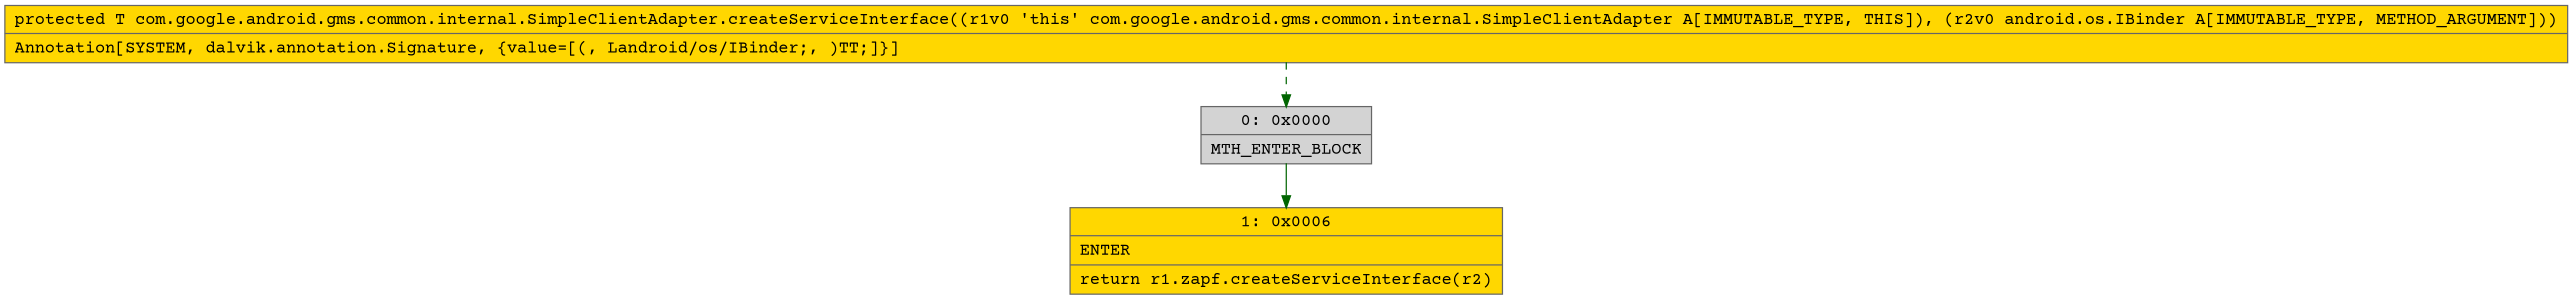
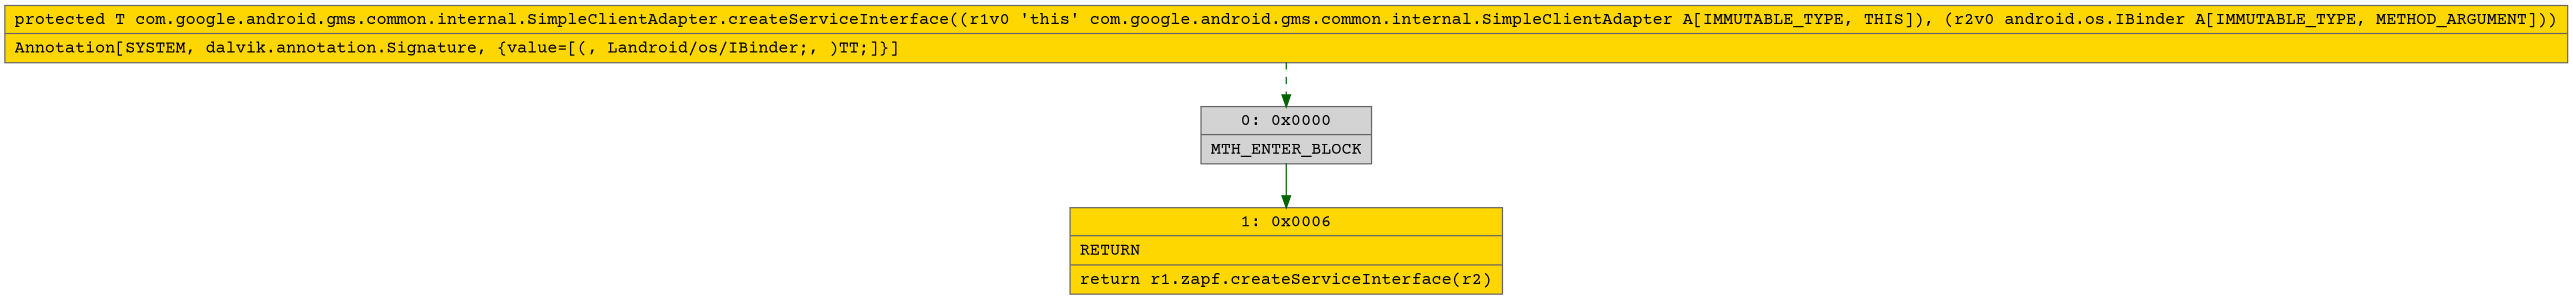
(1105, 250) -> (1110, 250)
